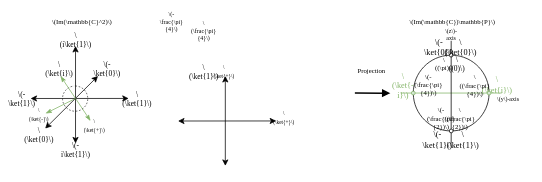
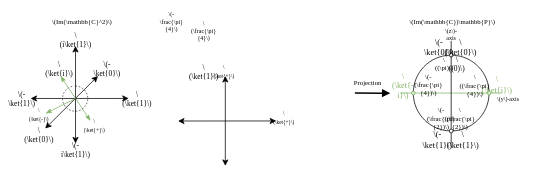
(372, 71) -> (368, 82)
